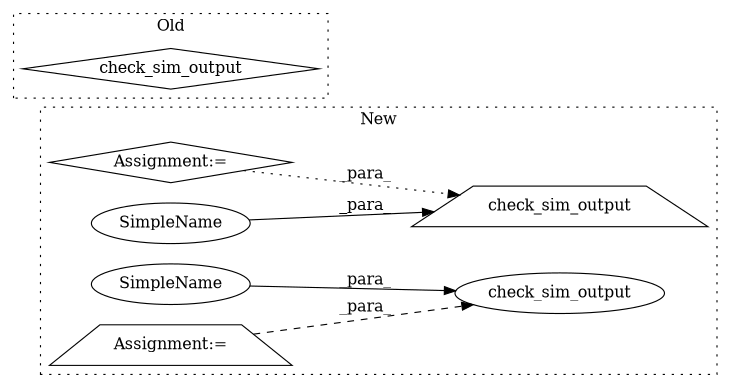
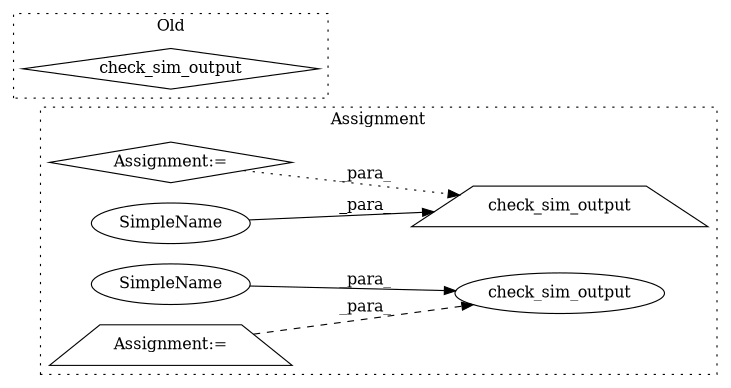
(379, 120) -> (379, 120)
